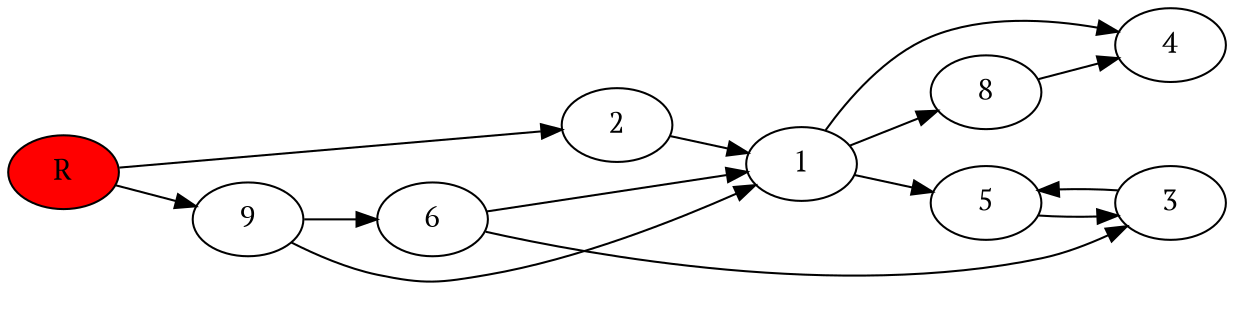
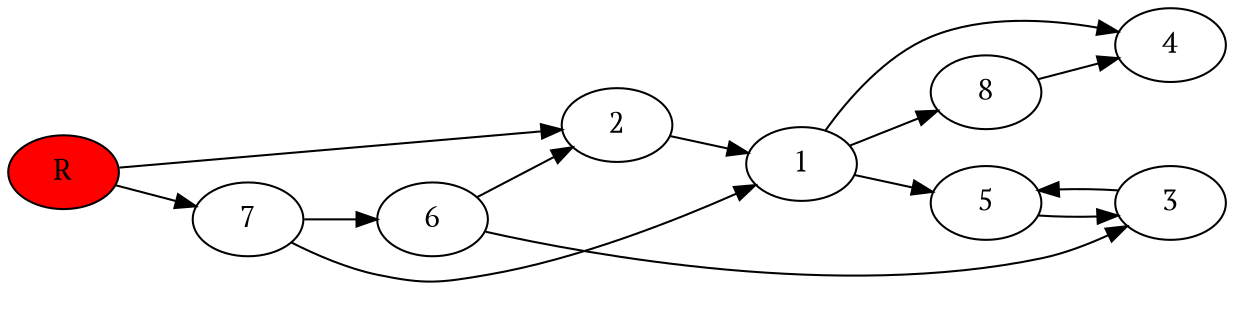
(607, 193) -> (516, 177)
(248, 219) -> (248, 219)
